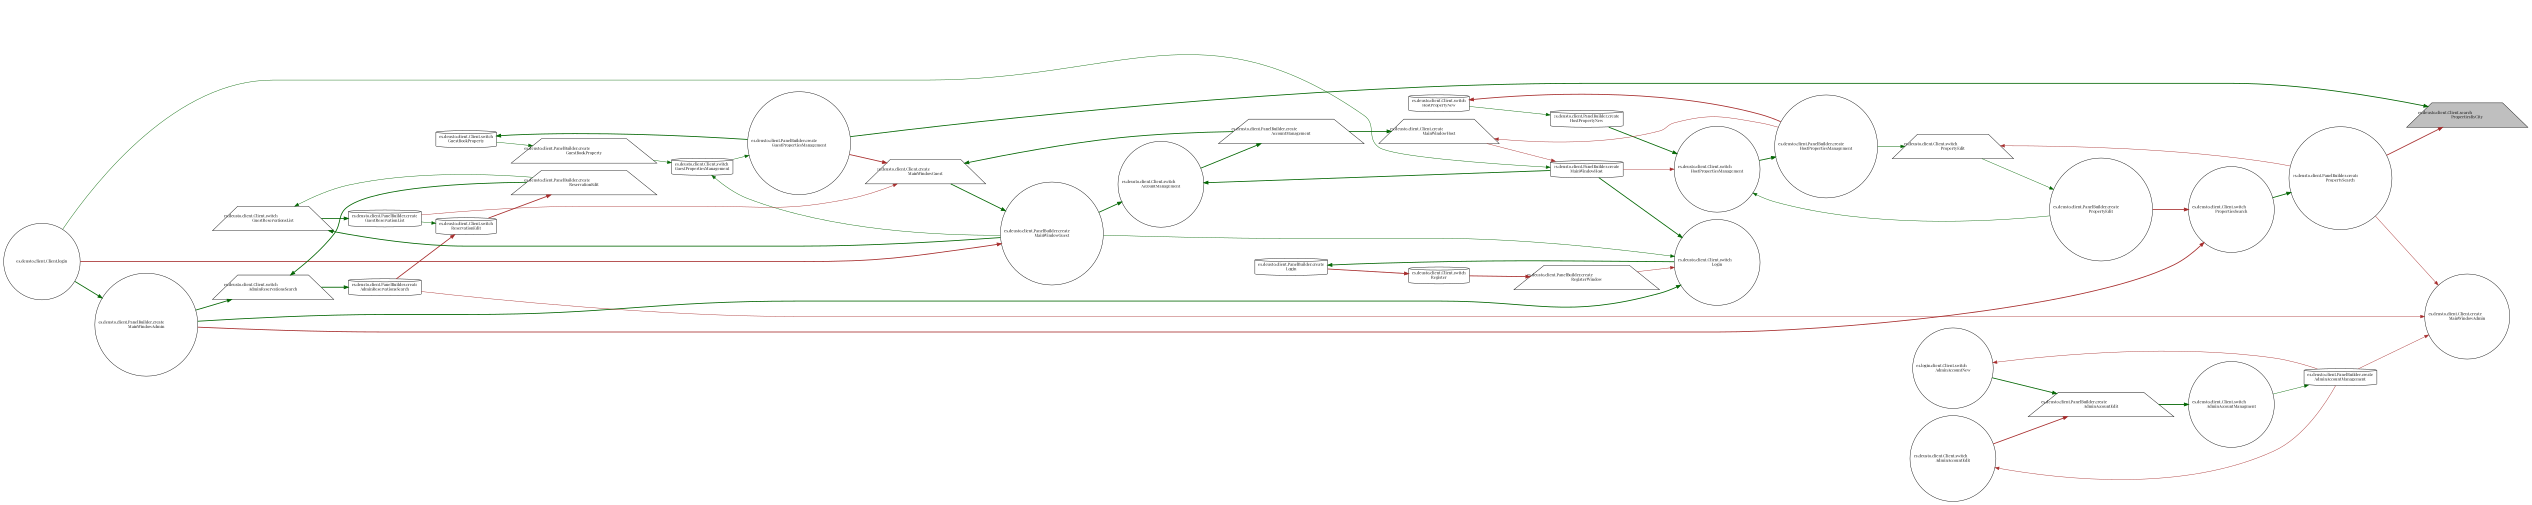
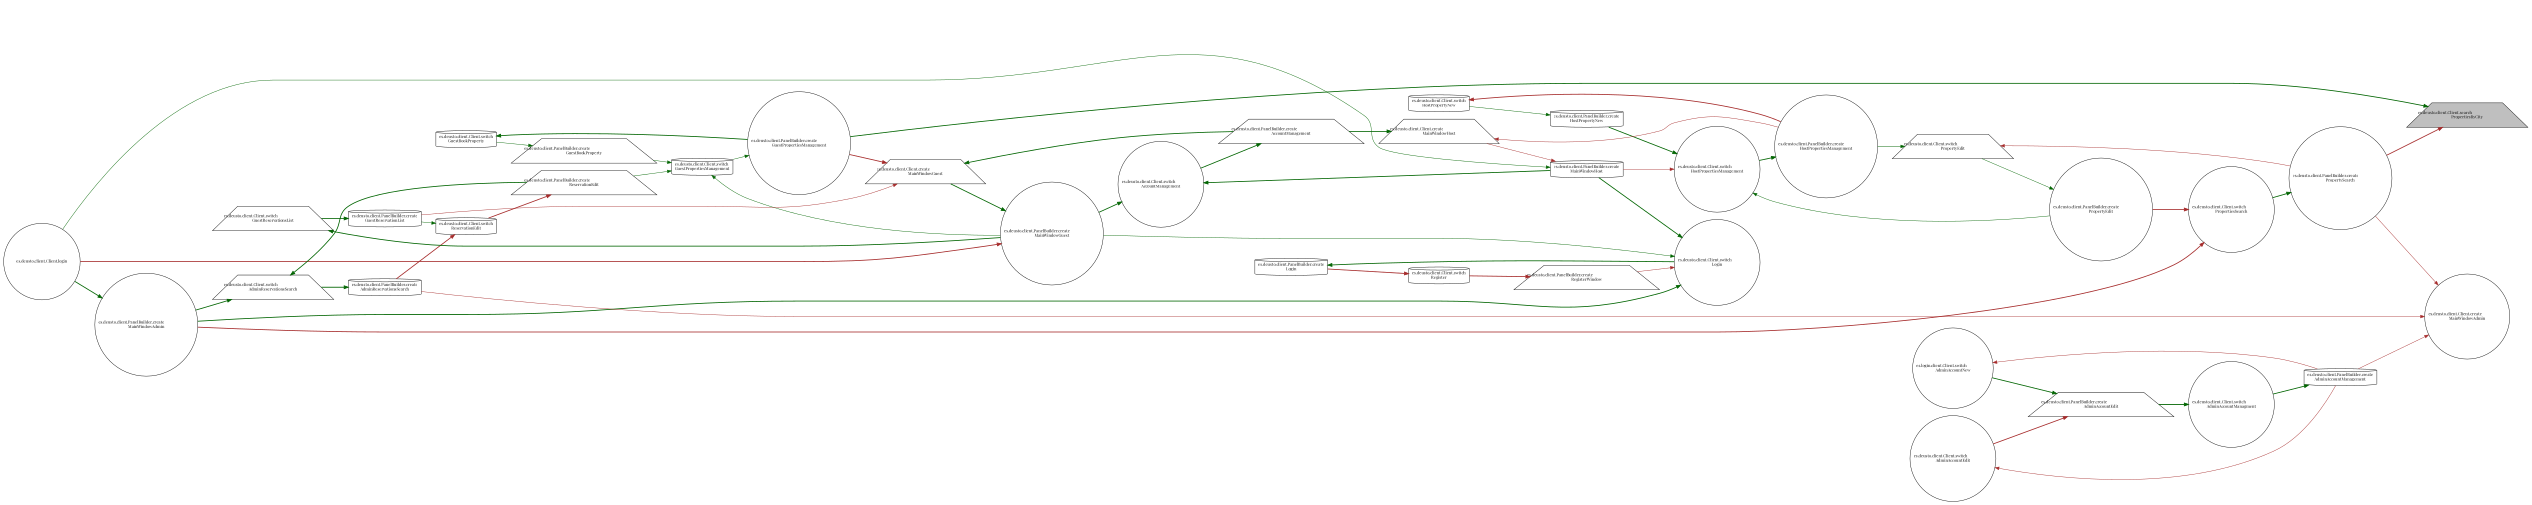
(414, 176) -> (650, 174)
(2289, 390) -> (2289, 390)
